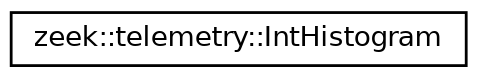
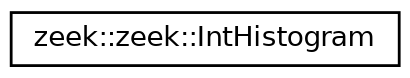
(239, 39) -> (205, 39)
